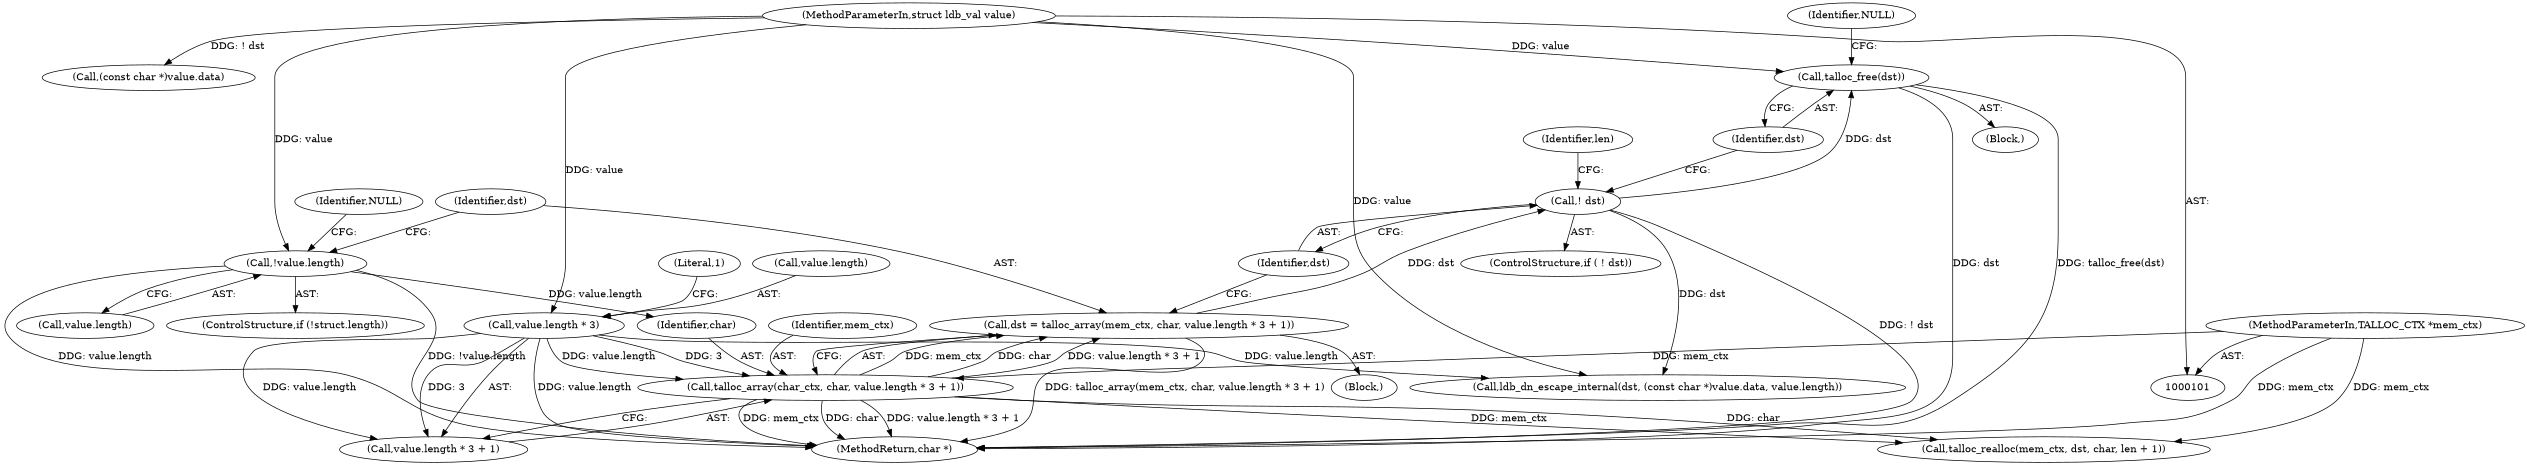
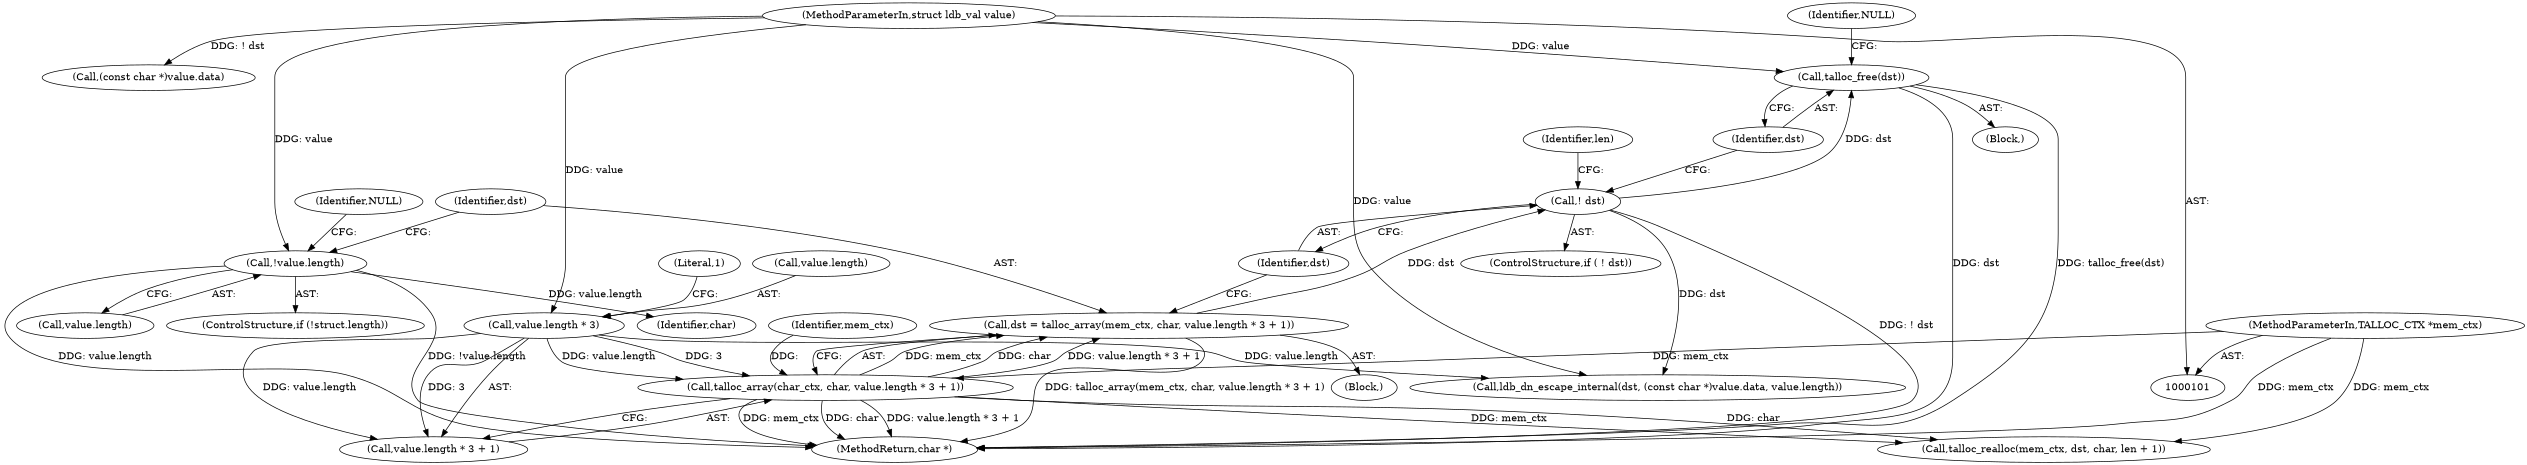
(786, 357) -> (786, 357)
(736, 359) -> none
(550, 420) -> none
